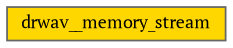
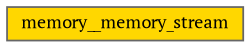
(116, 24) -> (125, 24)
